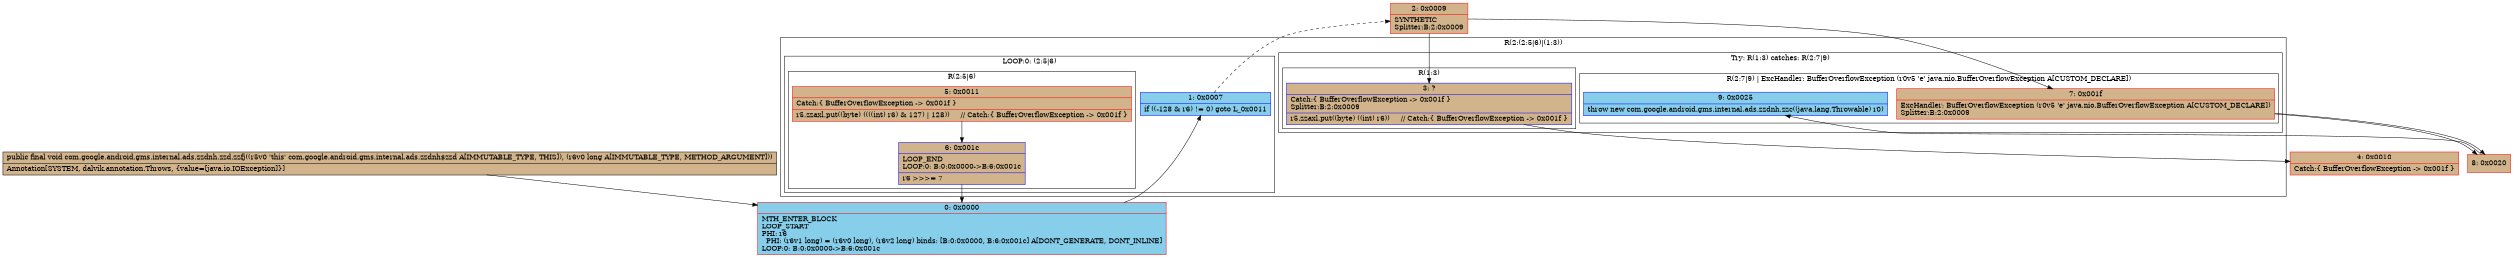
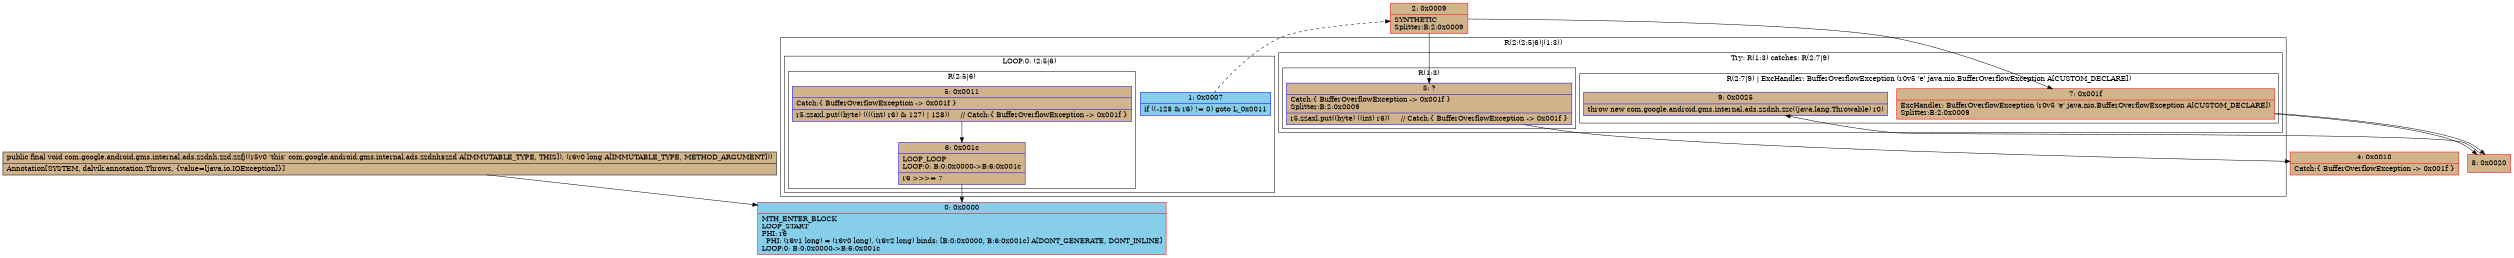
(962, 104) -> (962, 104)
(1736, 104) -> (1736, 104)
(923, 159) -> (925, 159)
(1168, 168) -> none
